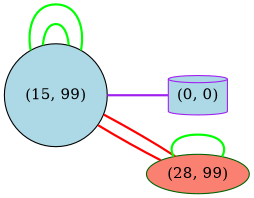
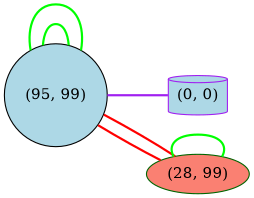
(56, 95) -> (56, 95)
